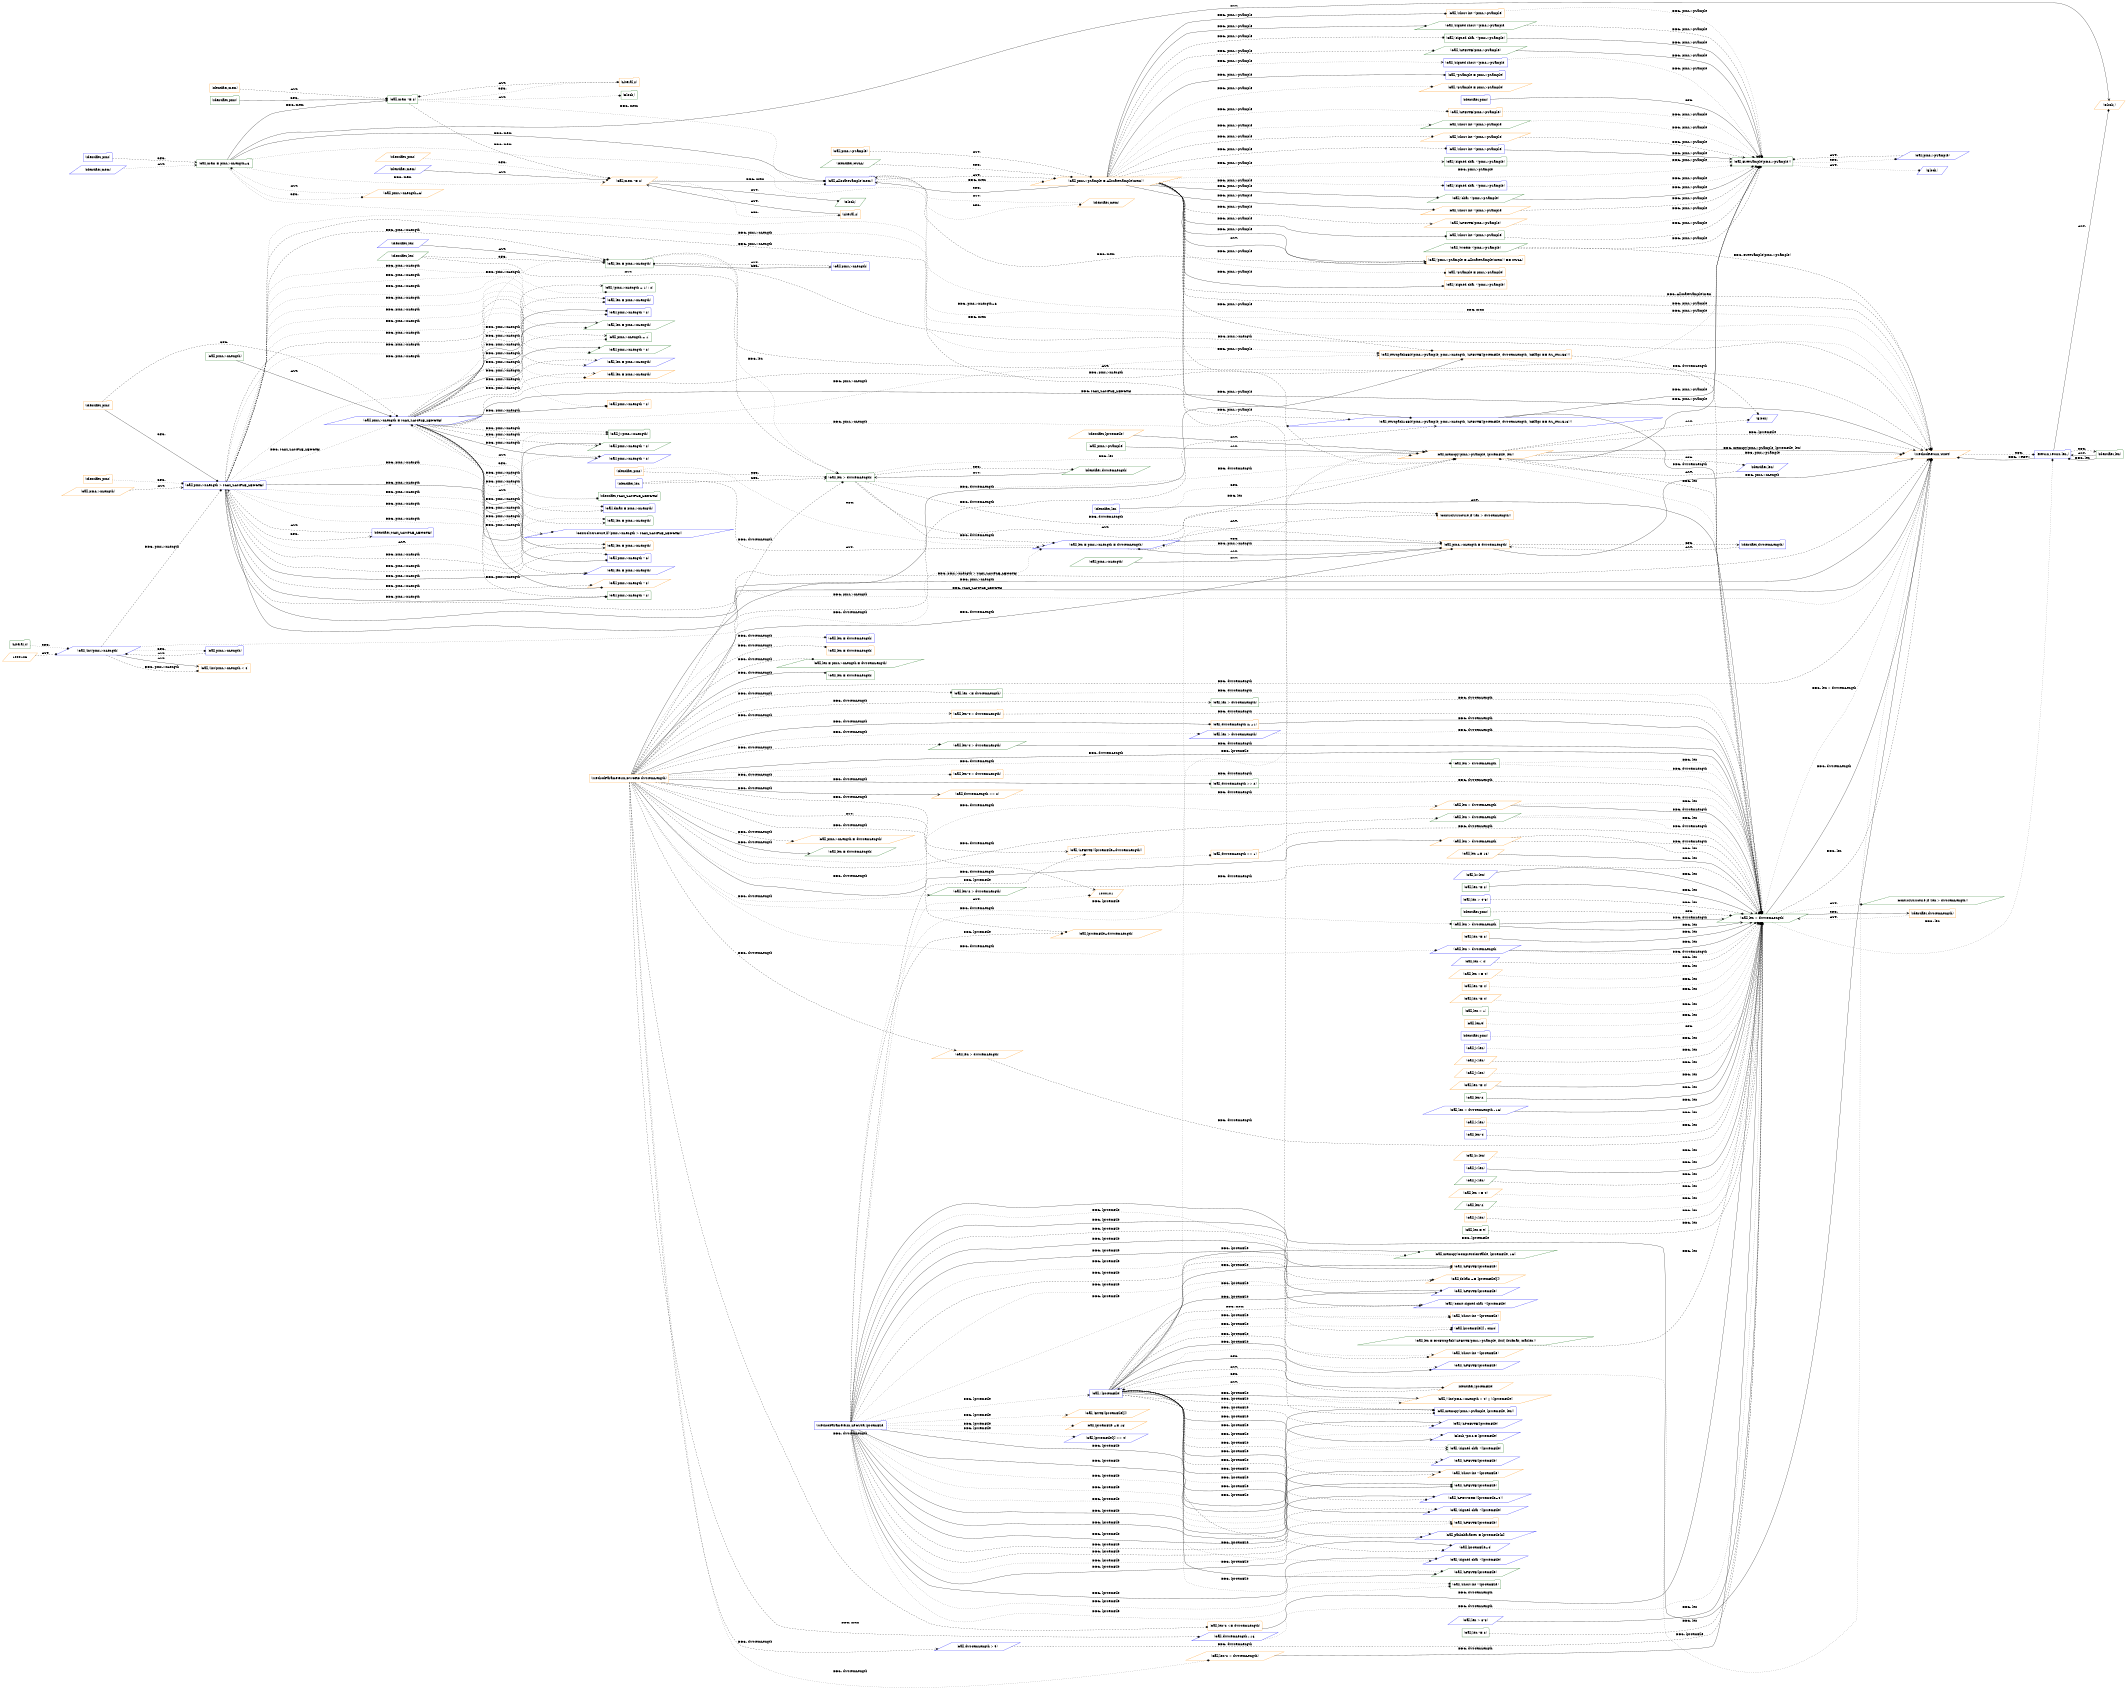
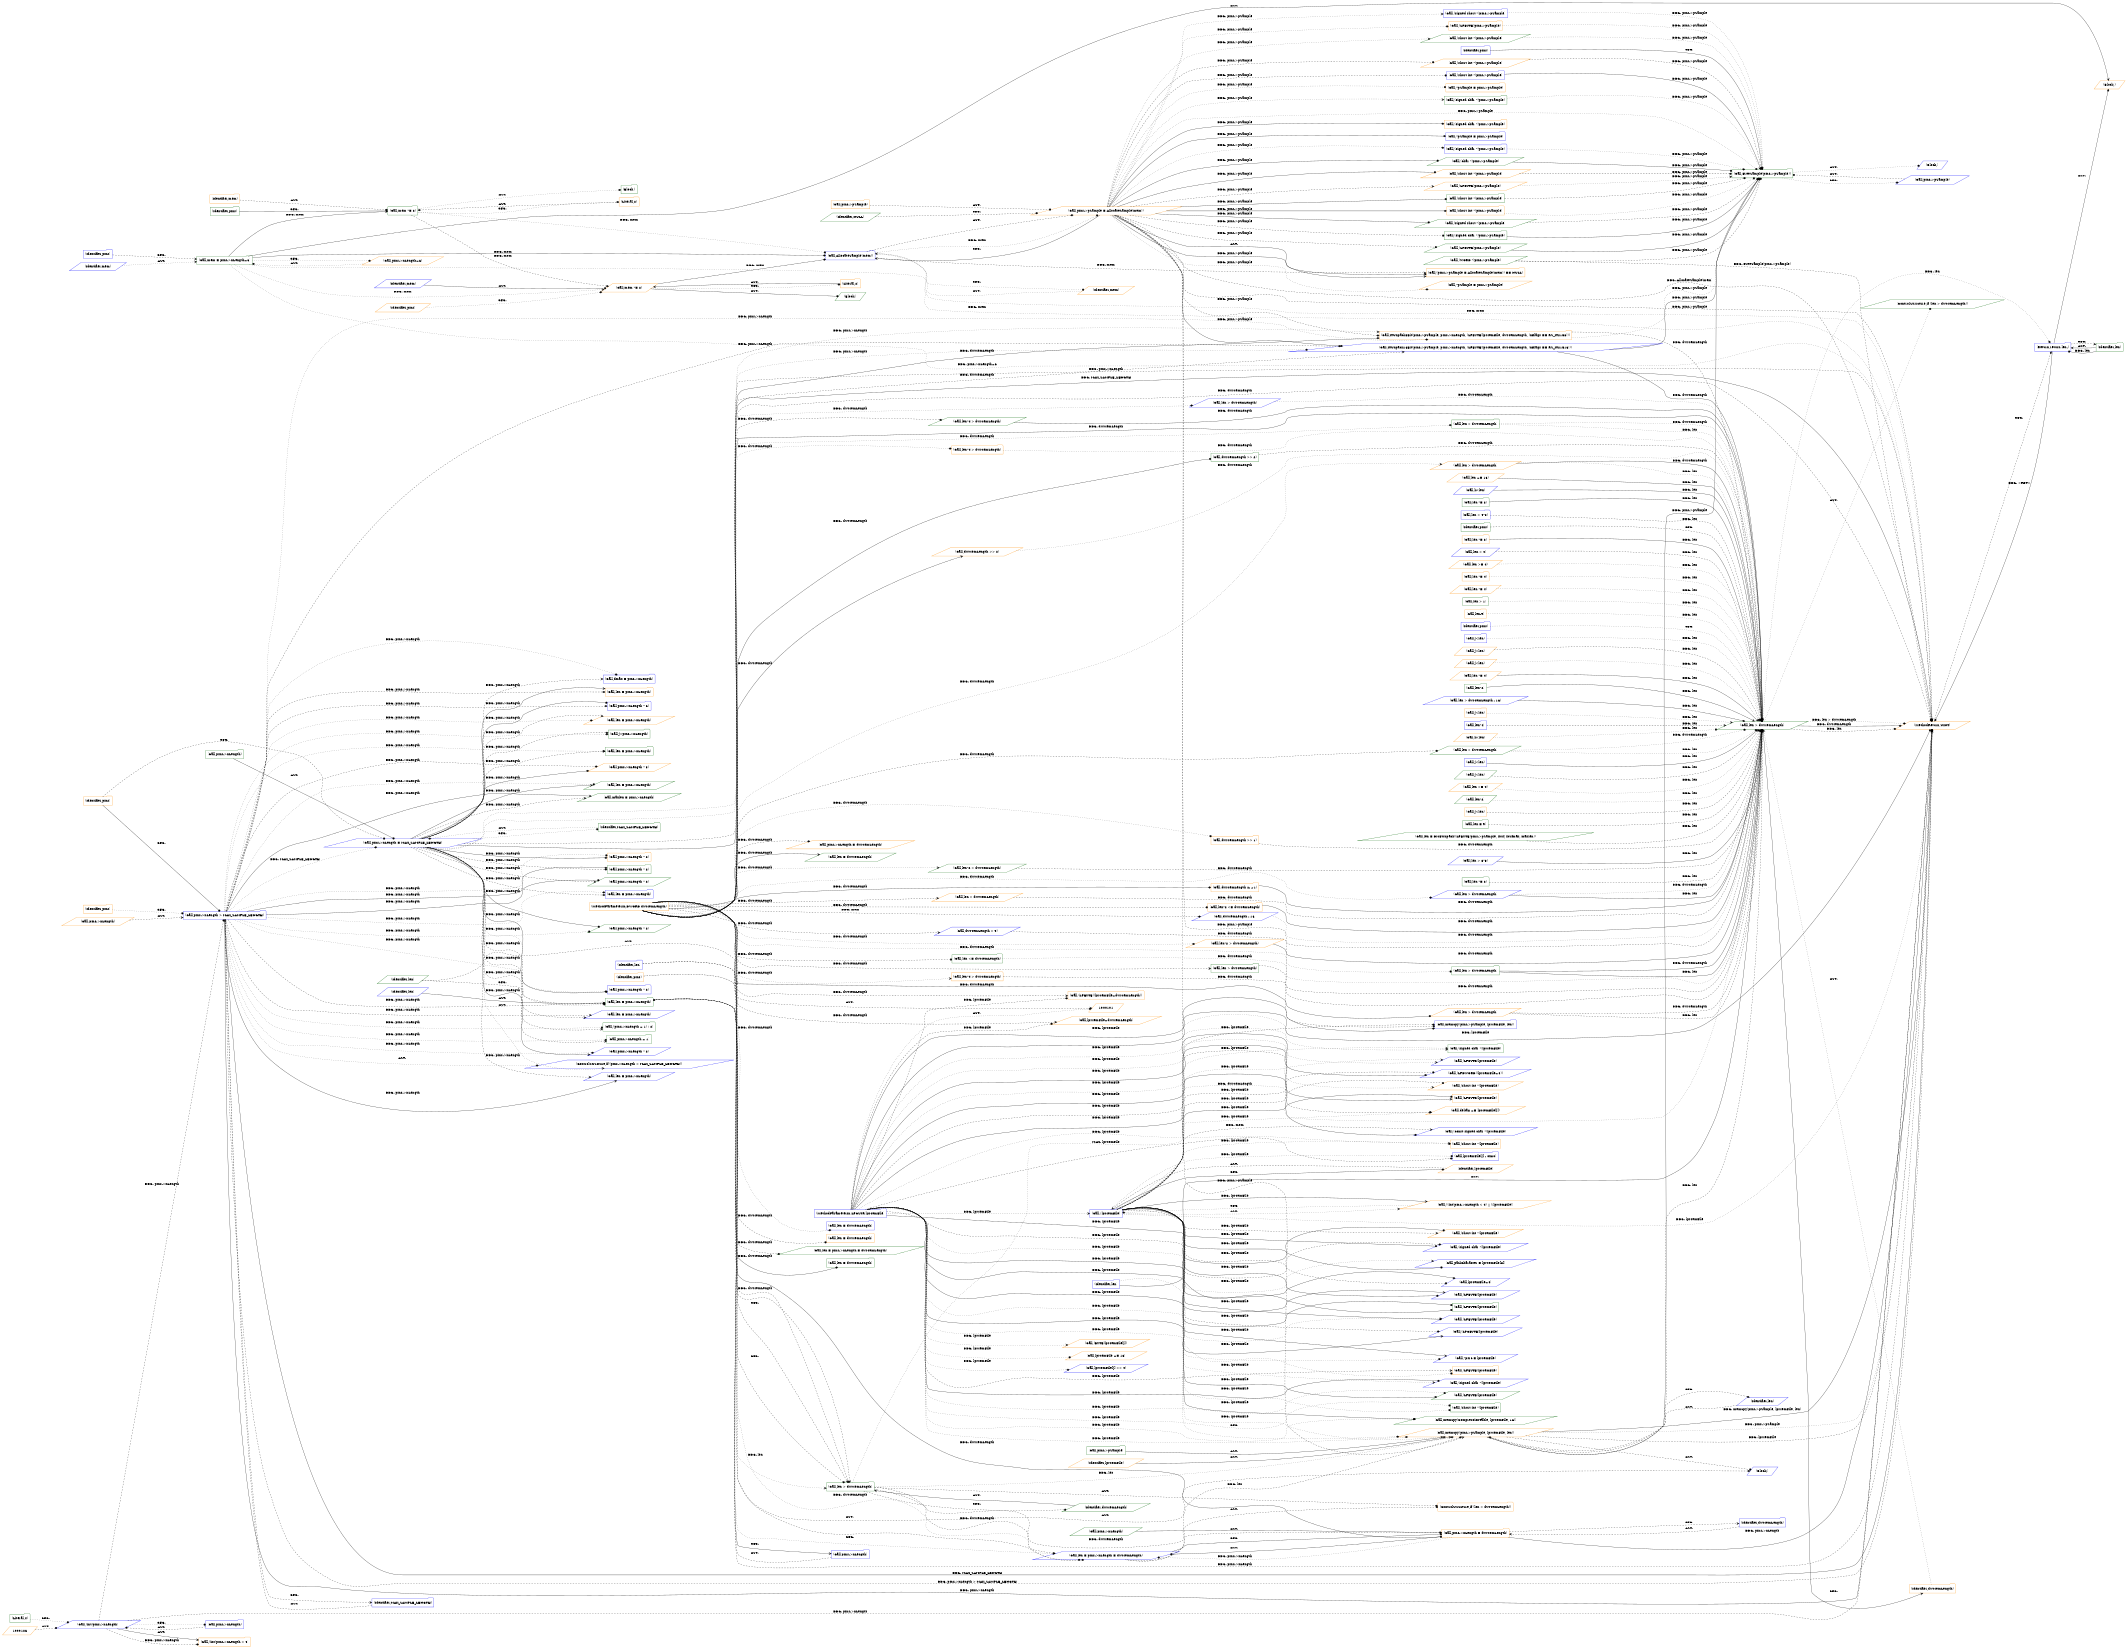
(1059, 598) -> (1432, 1613)
none -> (629, 798)
(889, 830) -> (811, 1020)
(1106, 1273) -> (1106, 1142)
(1476, 1436) -> (1476, 1358)
